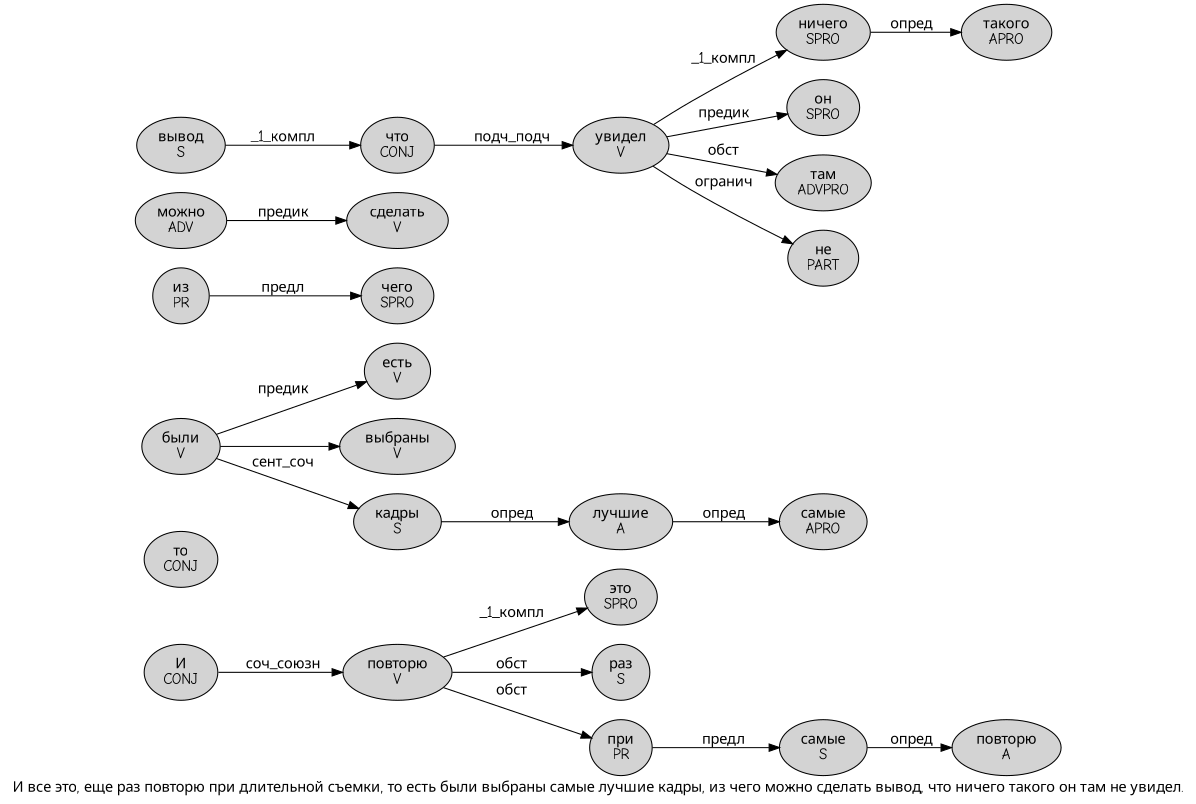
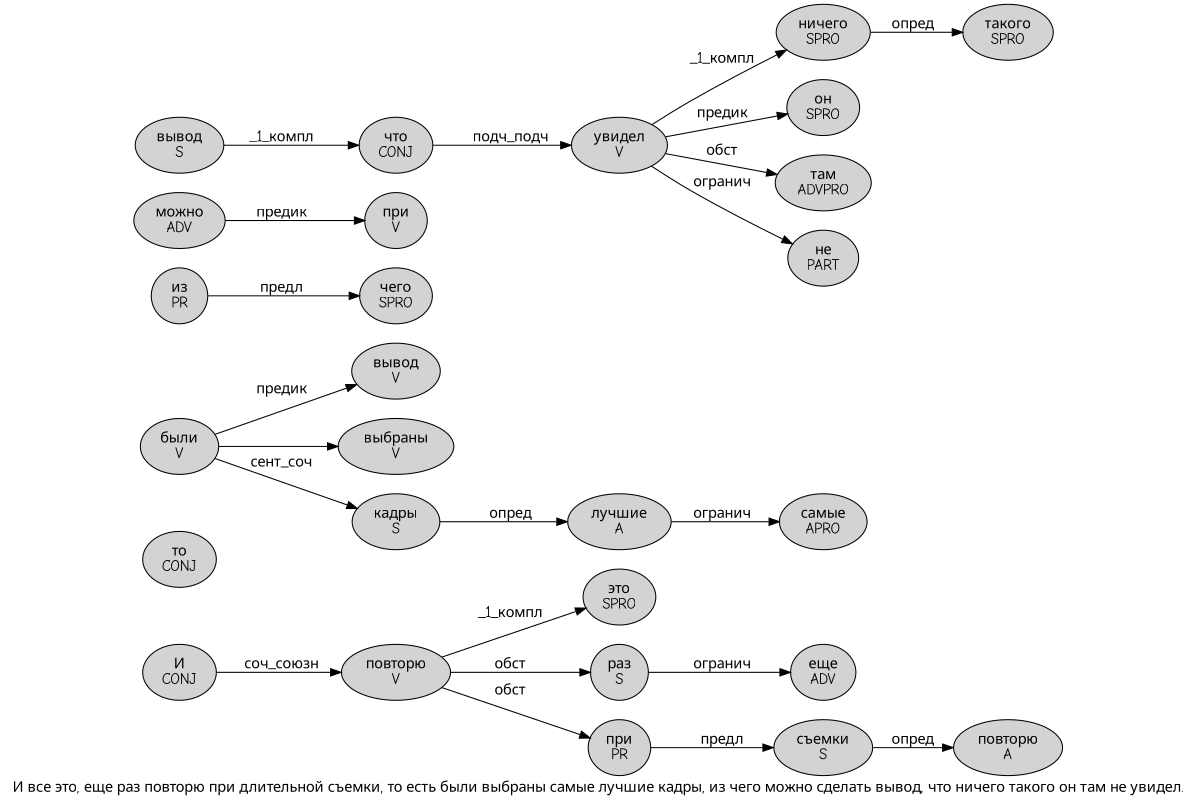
(1007, 32) -> (1008, 32)
(397, 221) -> (396, 221)
(397, 371) -> (396, 371)
(724, 514) -> (722, 514)
none -> (823, 672)
(823, 748) -> (823, 748)
